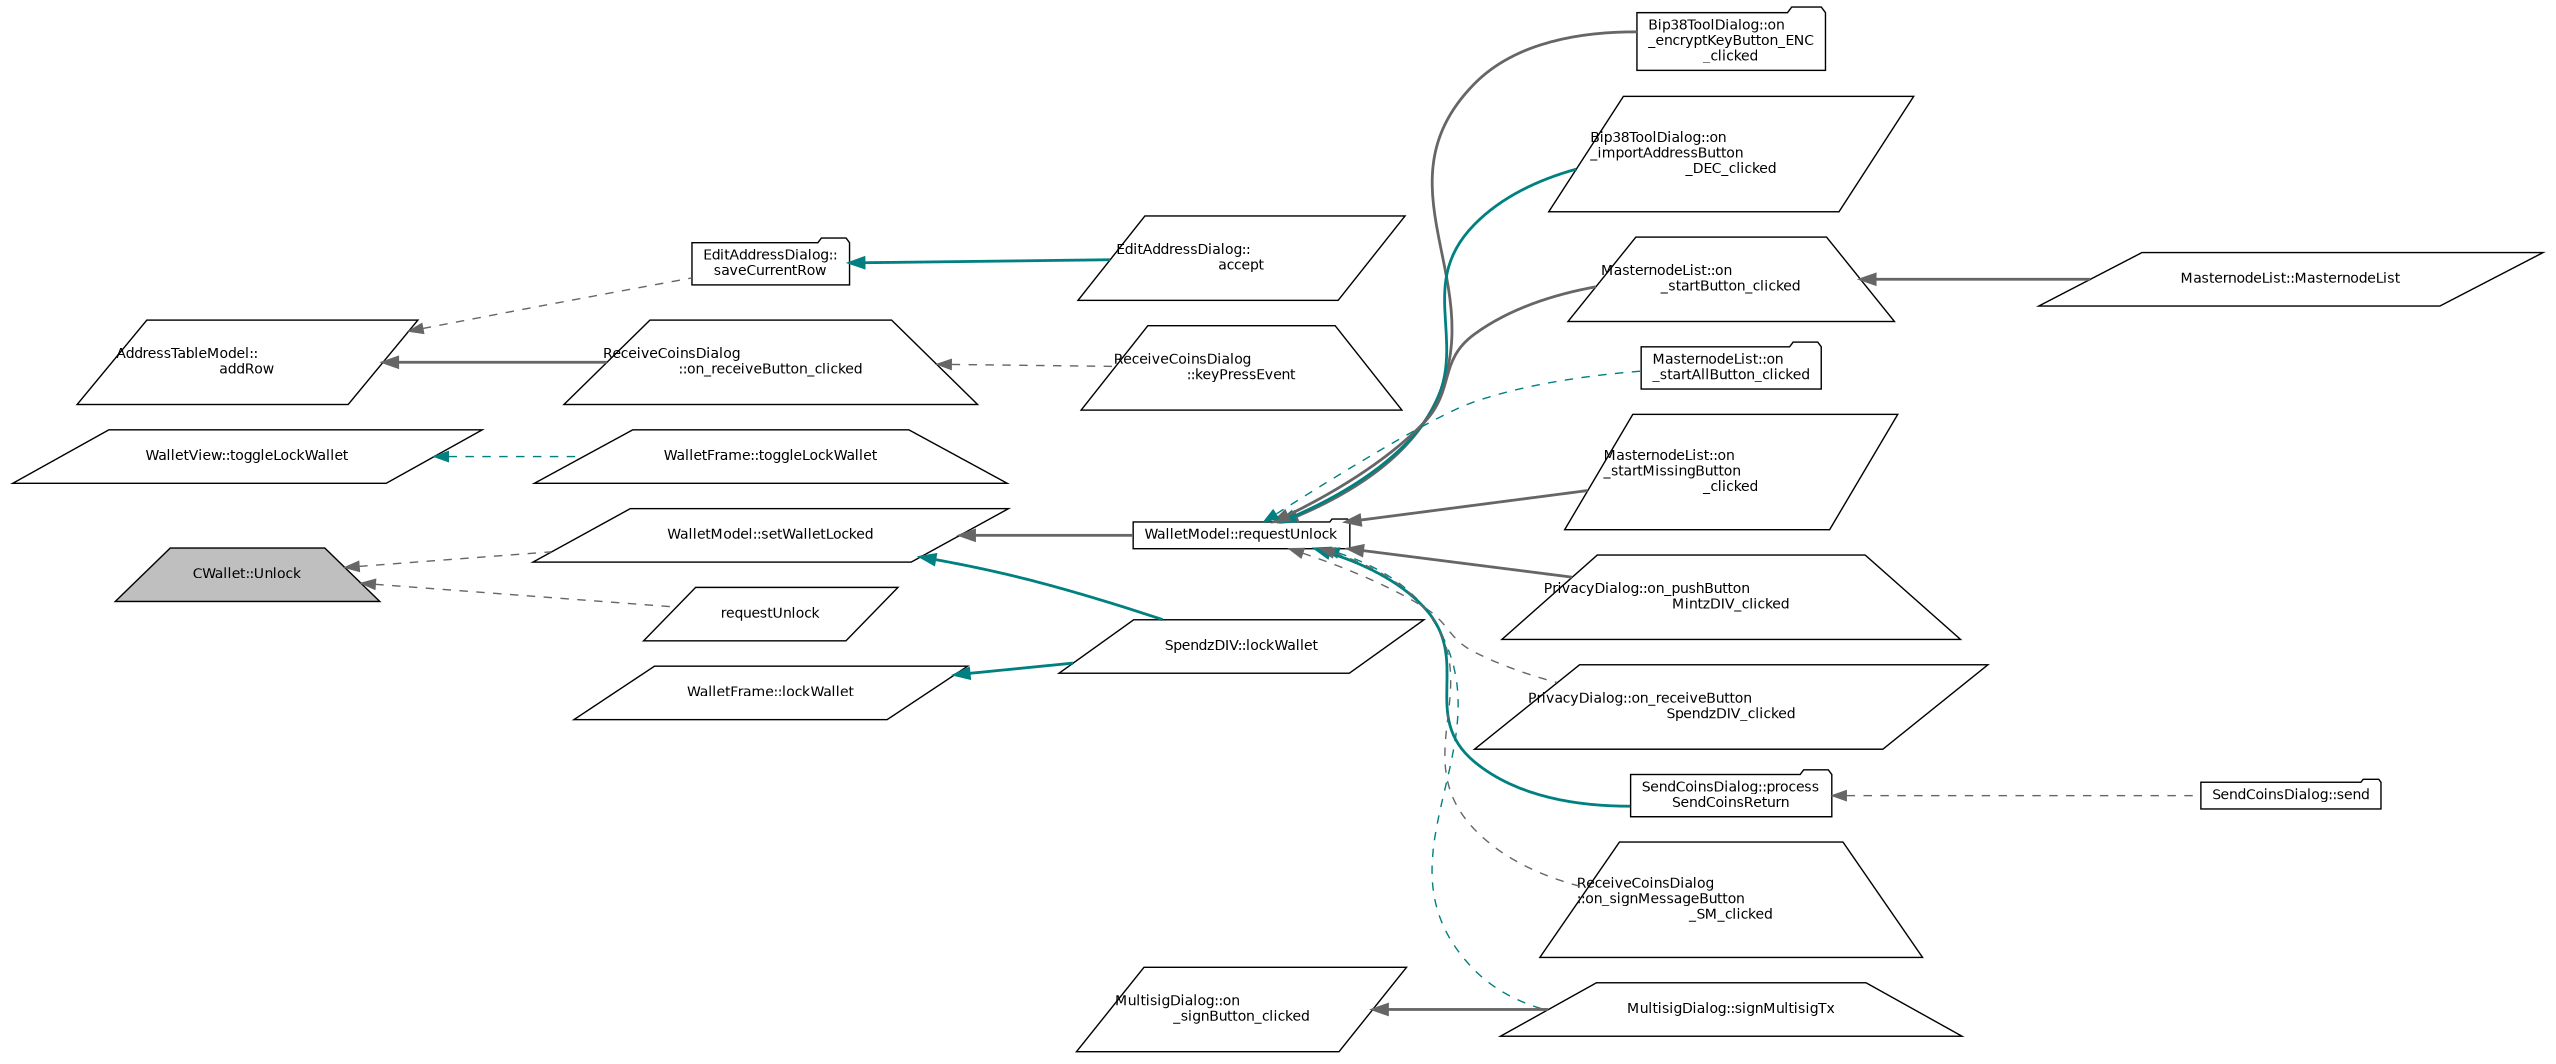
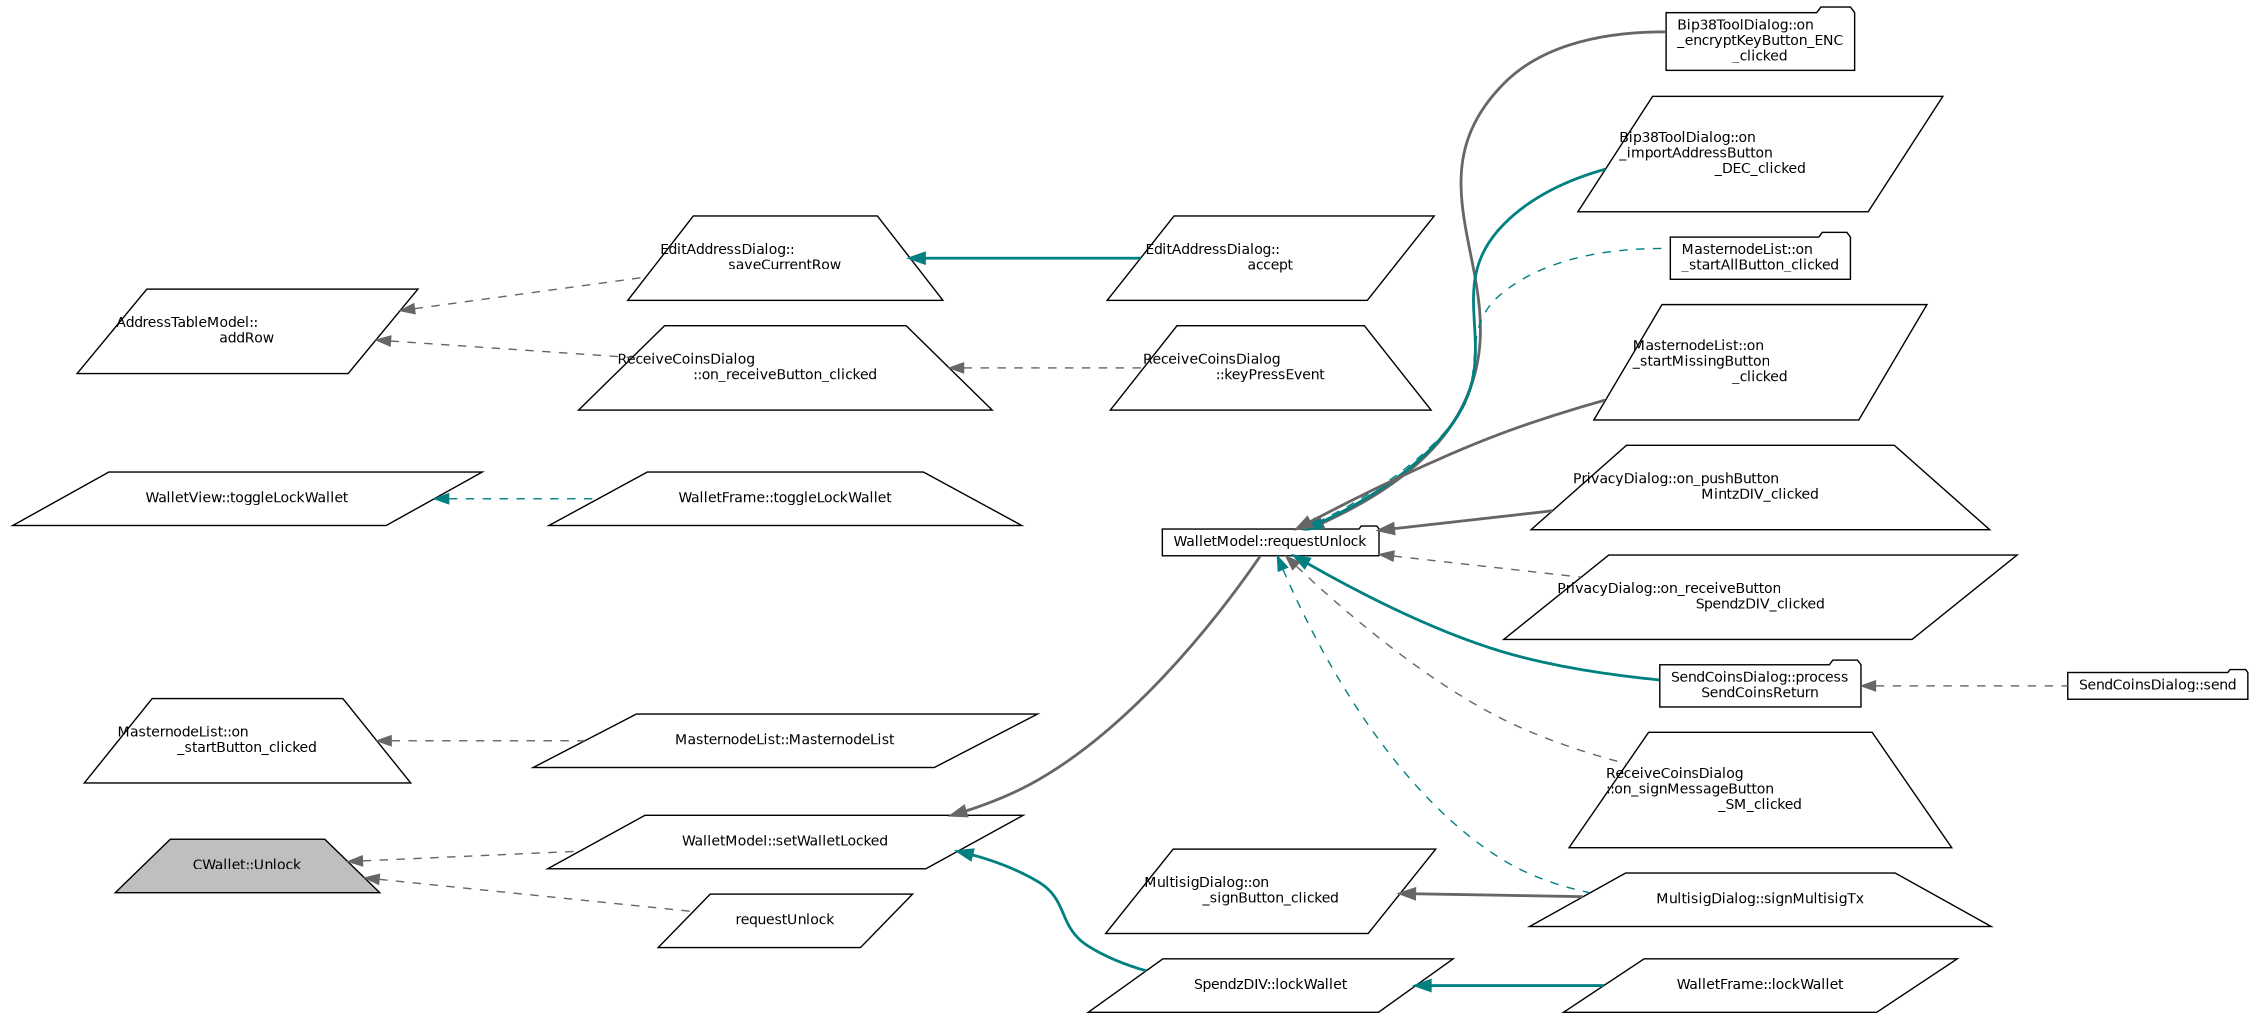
(771, 264) -> (785, 258)
(1983, 279) -> (488, 741)
(1461, 347) -> none
(502, 362) -> (511, 349)
(1021, 668) -> (1517, 986)
